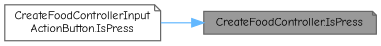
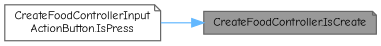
(290, 23) -> (290, 23)
